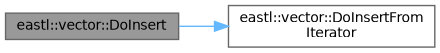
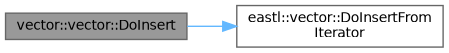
(92, 26) -> (96, 26)
